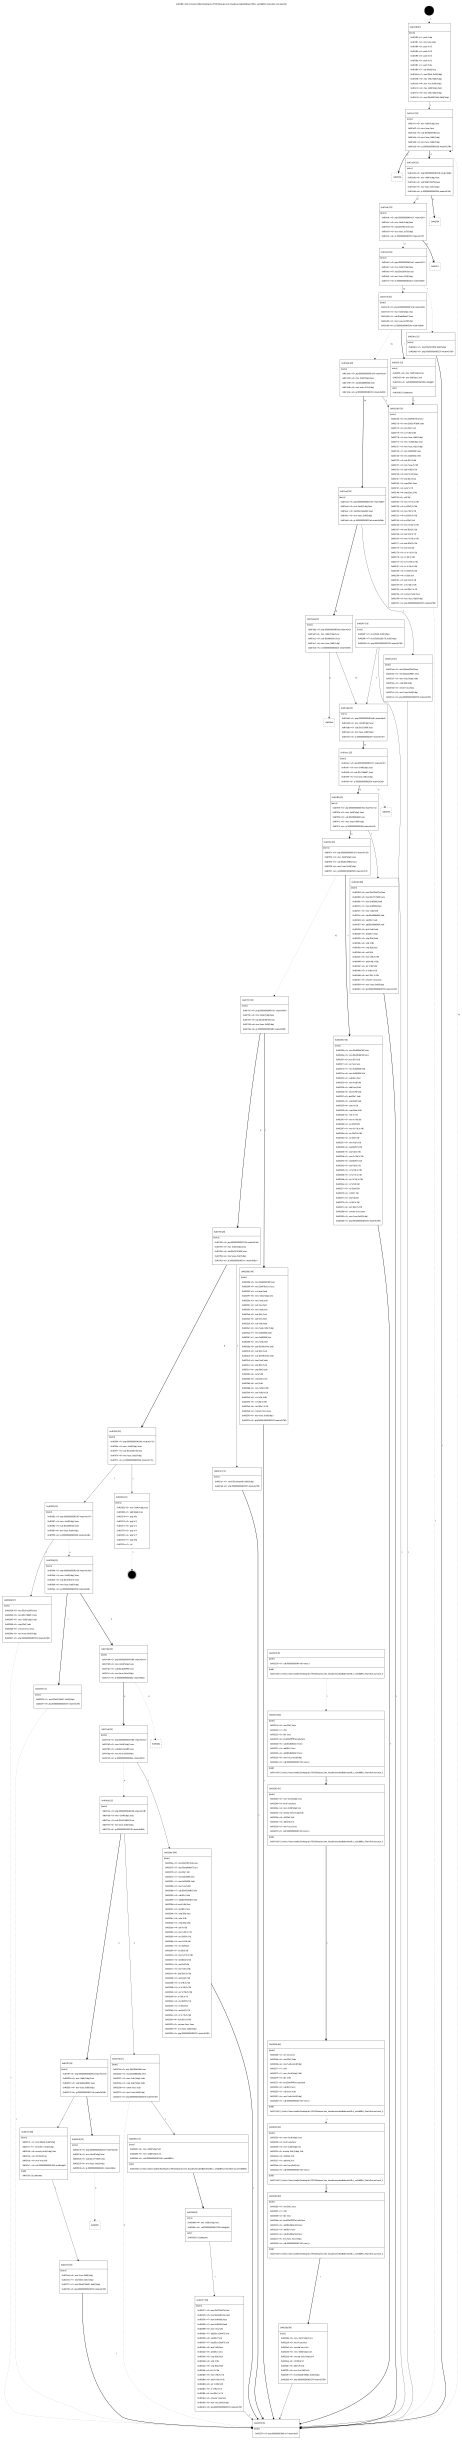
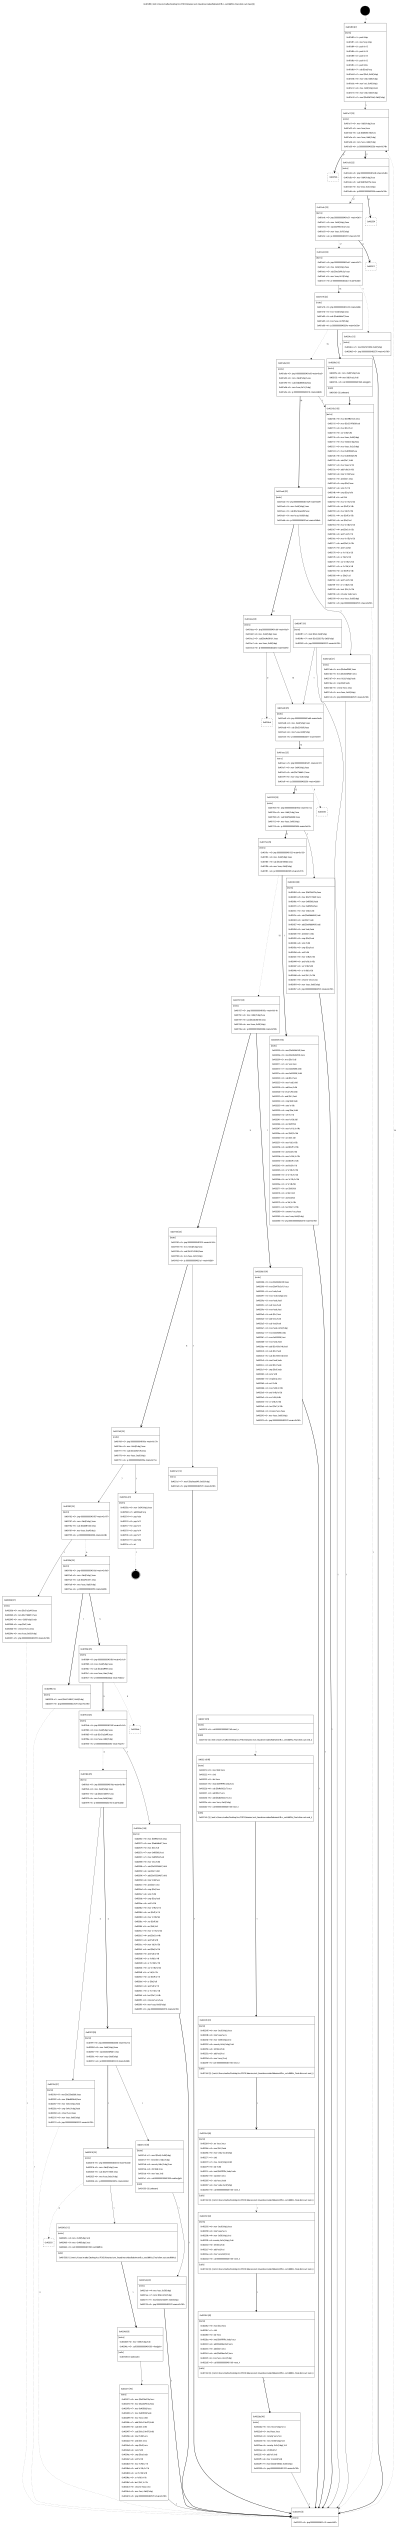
(162, 2117) -> (112, 2204)
